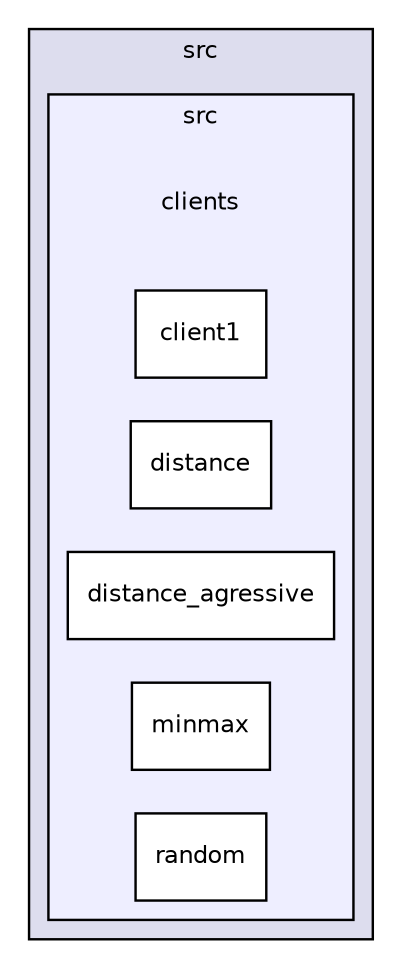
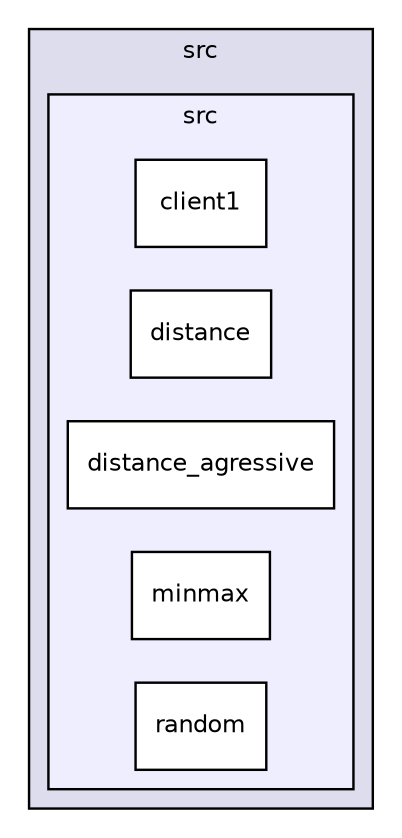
(201, 203) -> none
